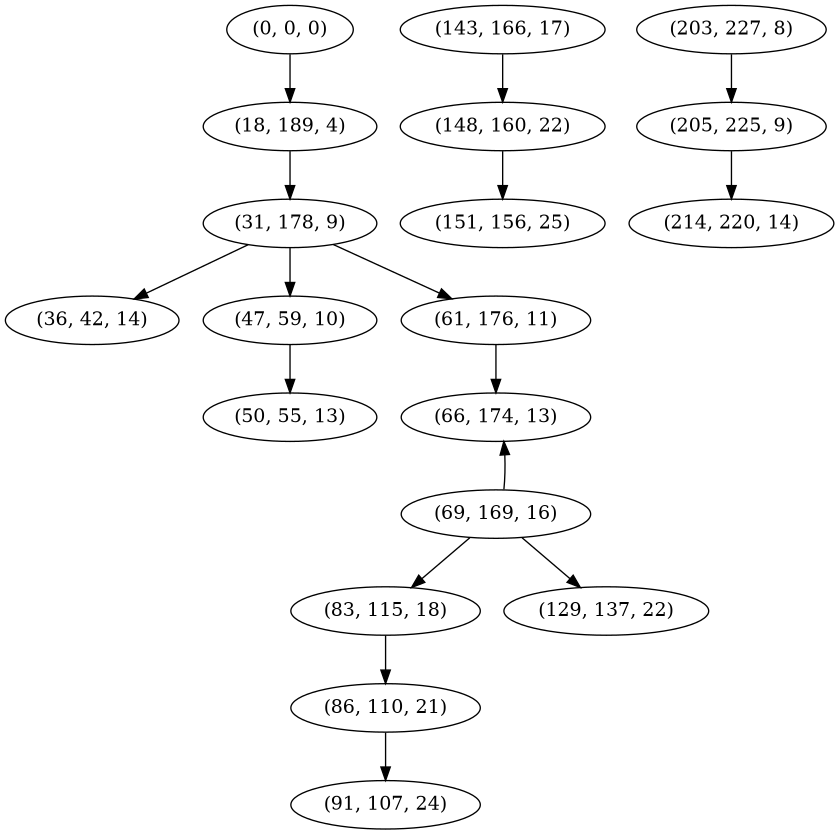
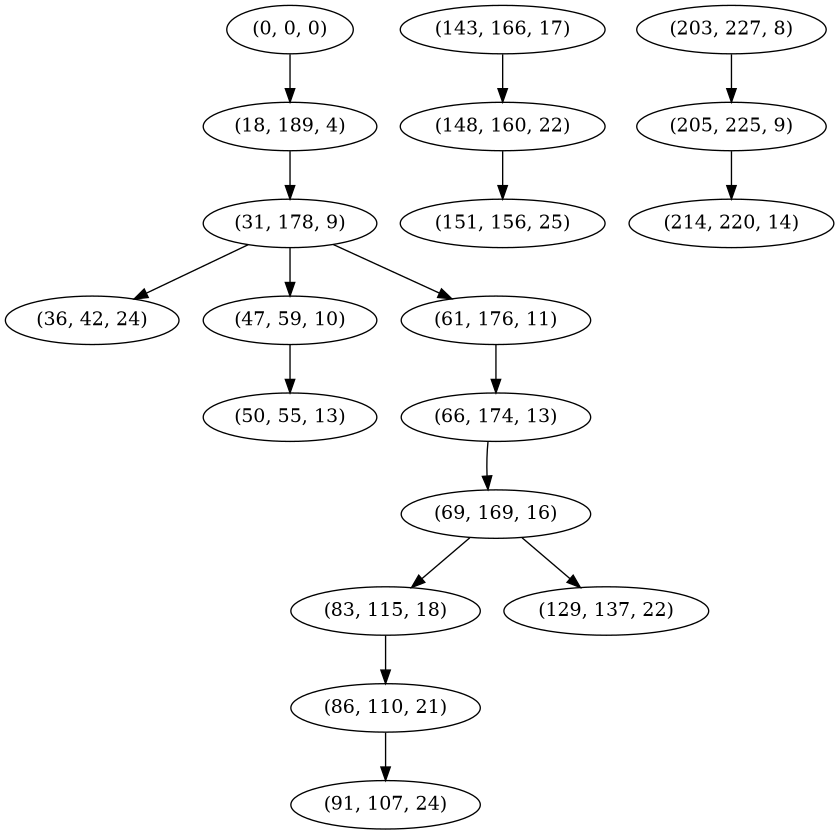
(92, 320) -> (92, 320)
(505, 472) -> (487, 459)
